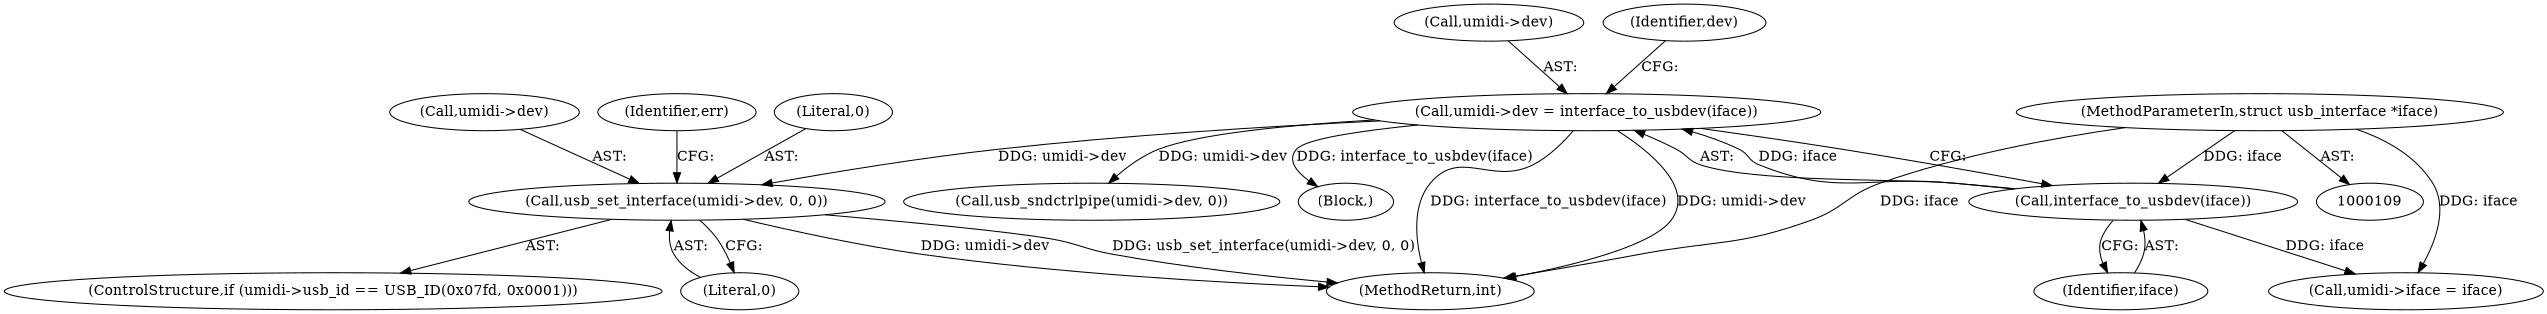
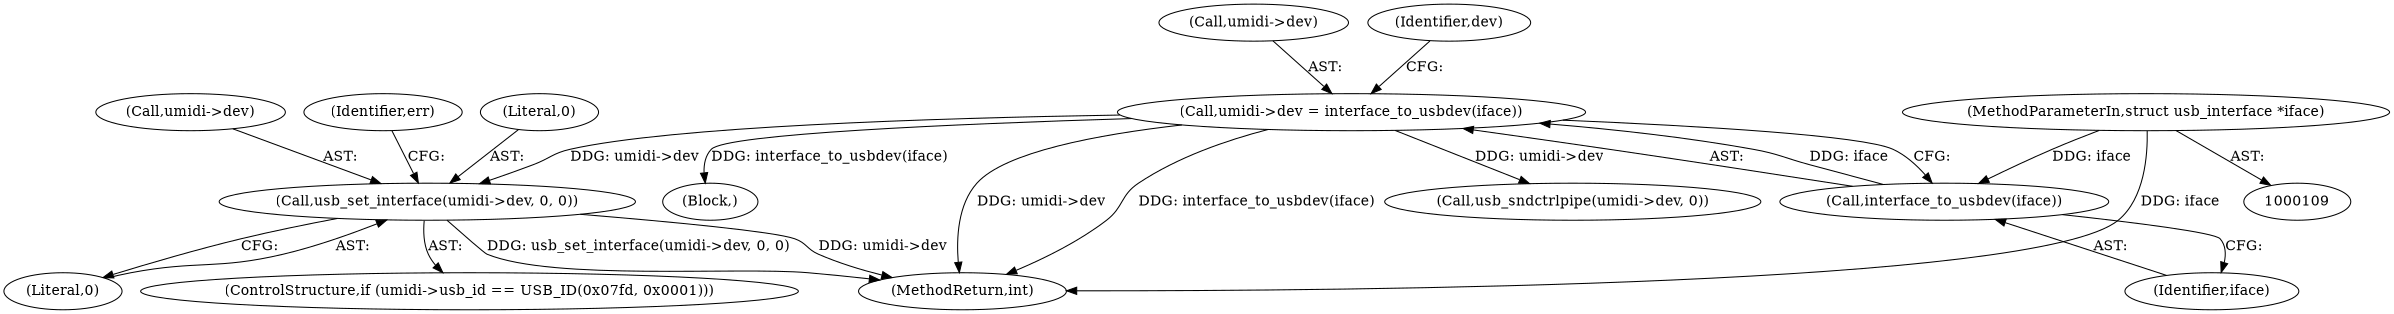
(2406, 291) -> none
